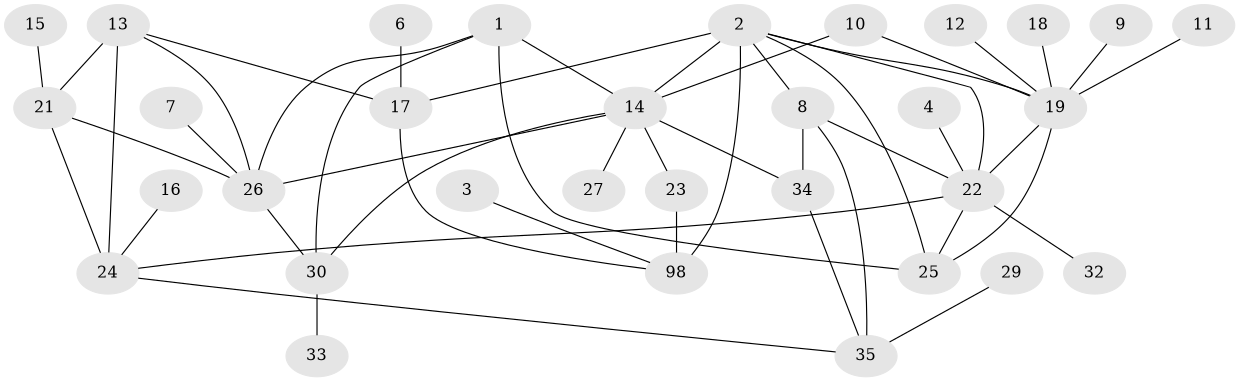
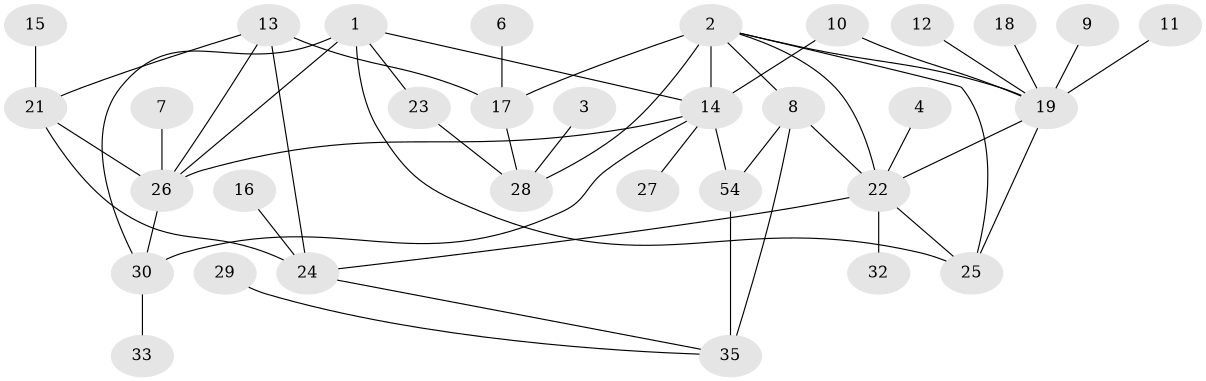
(656, 149) -> (395, 76)
(803, 191) -> (731, 191)
(677, 273) -> (521, 191)
